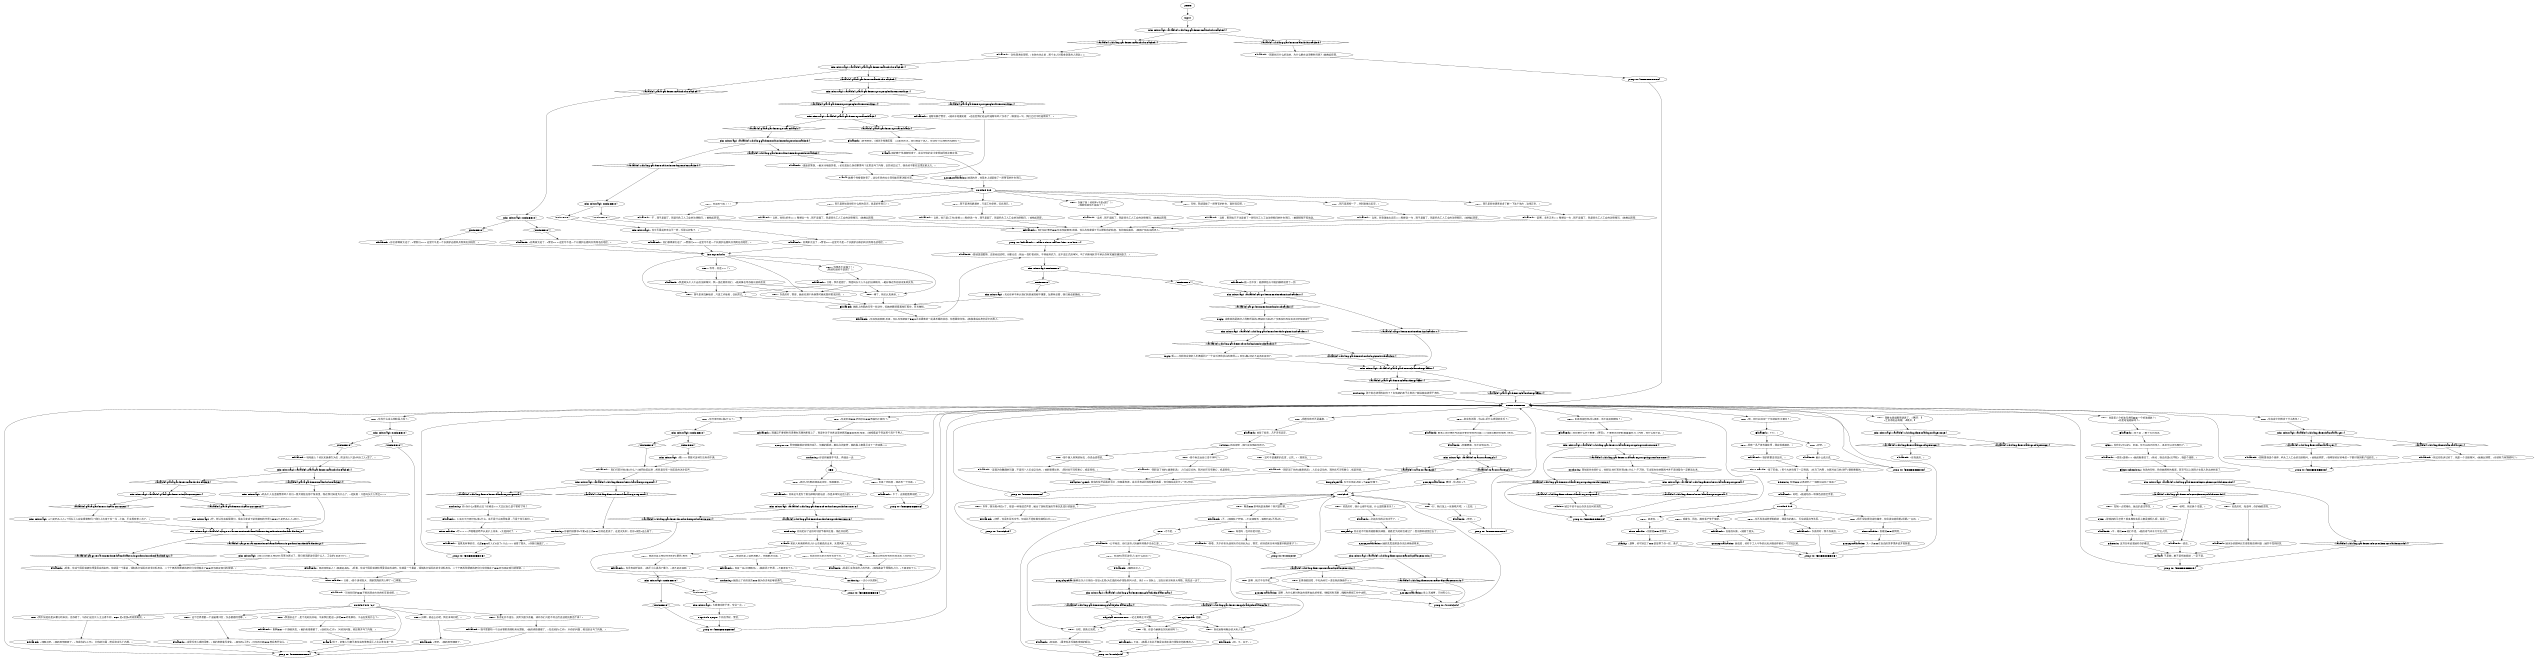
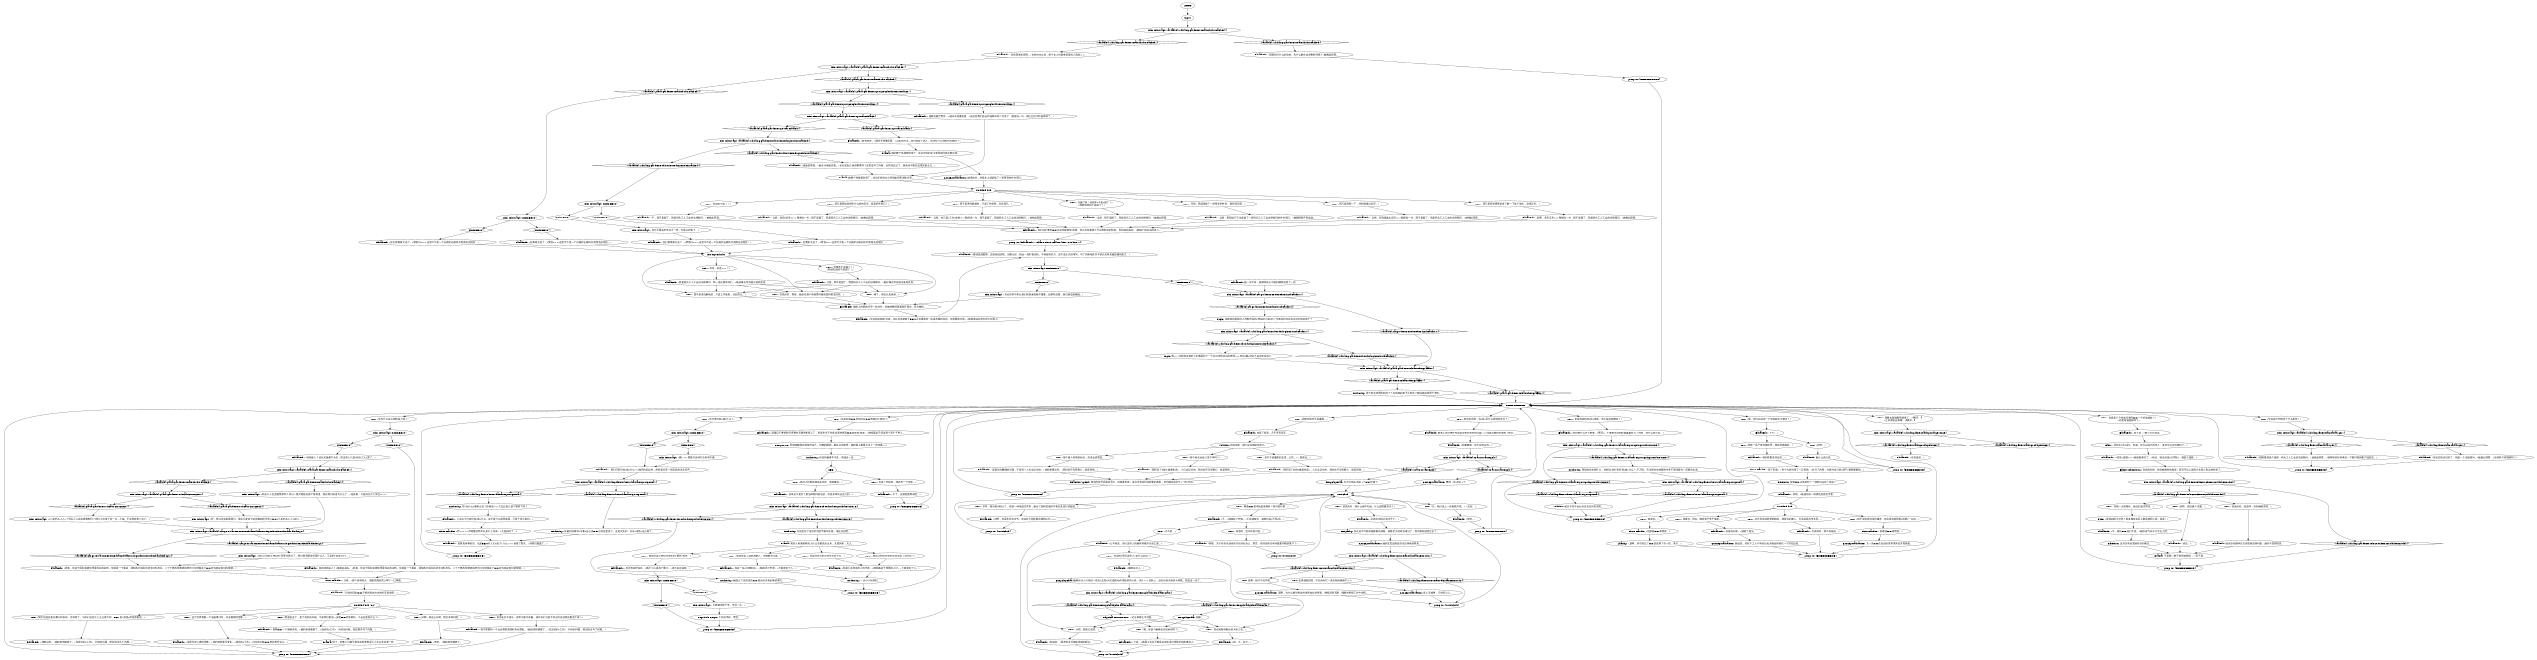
(401, 621) -> (348, 611)
